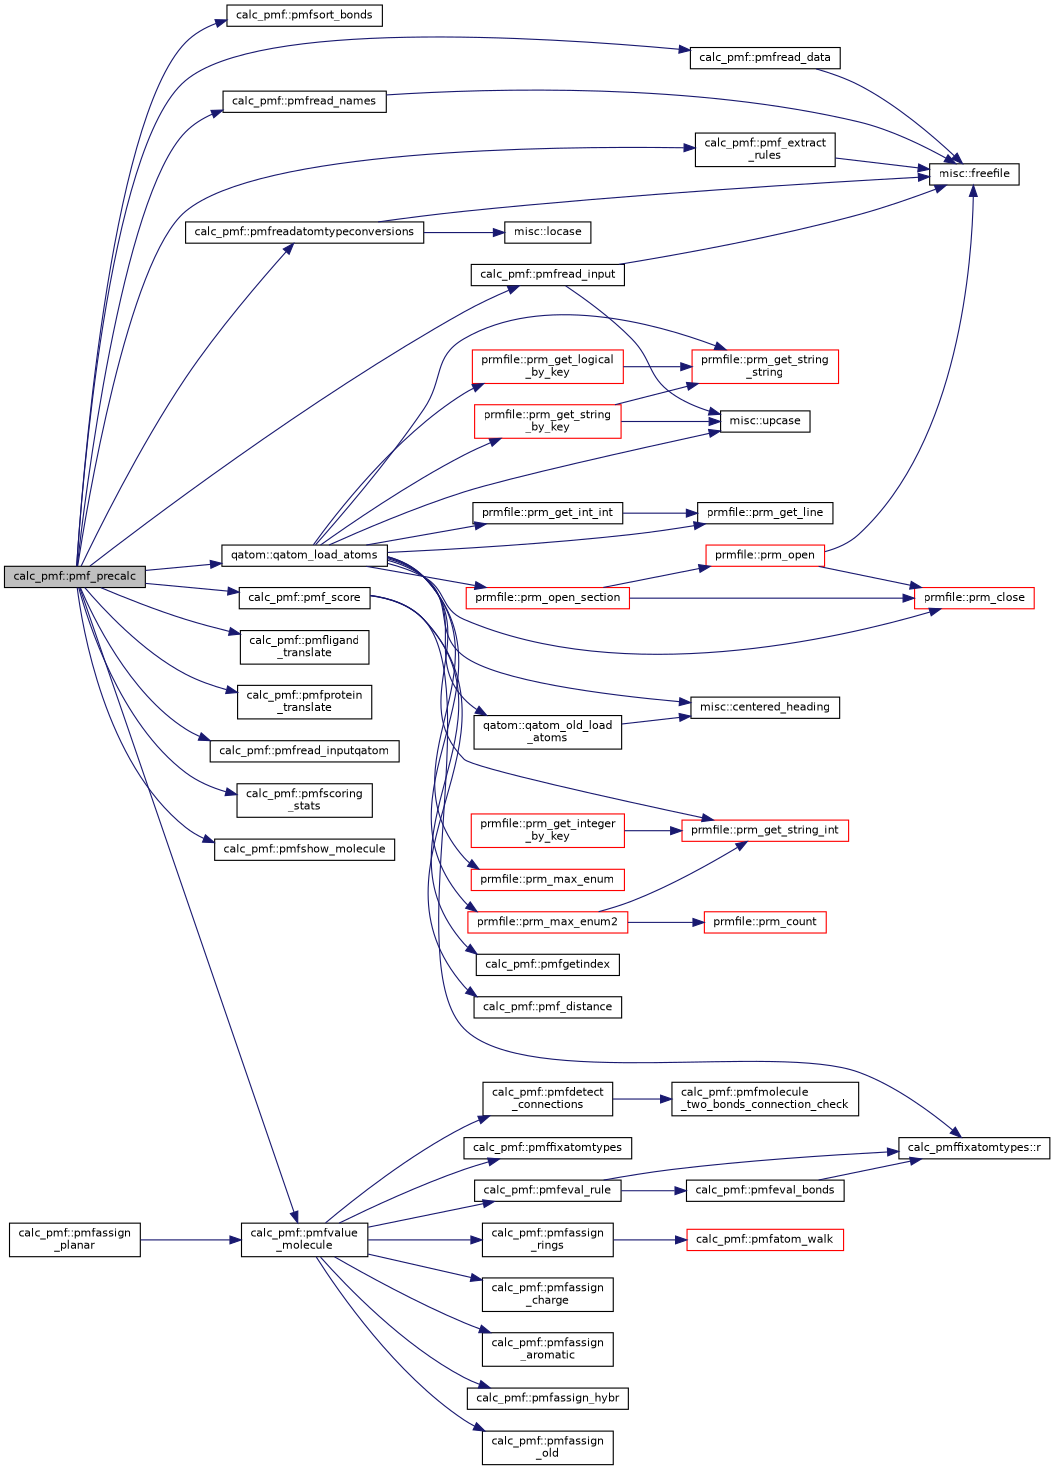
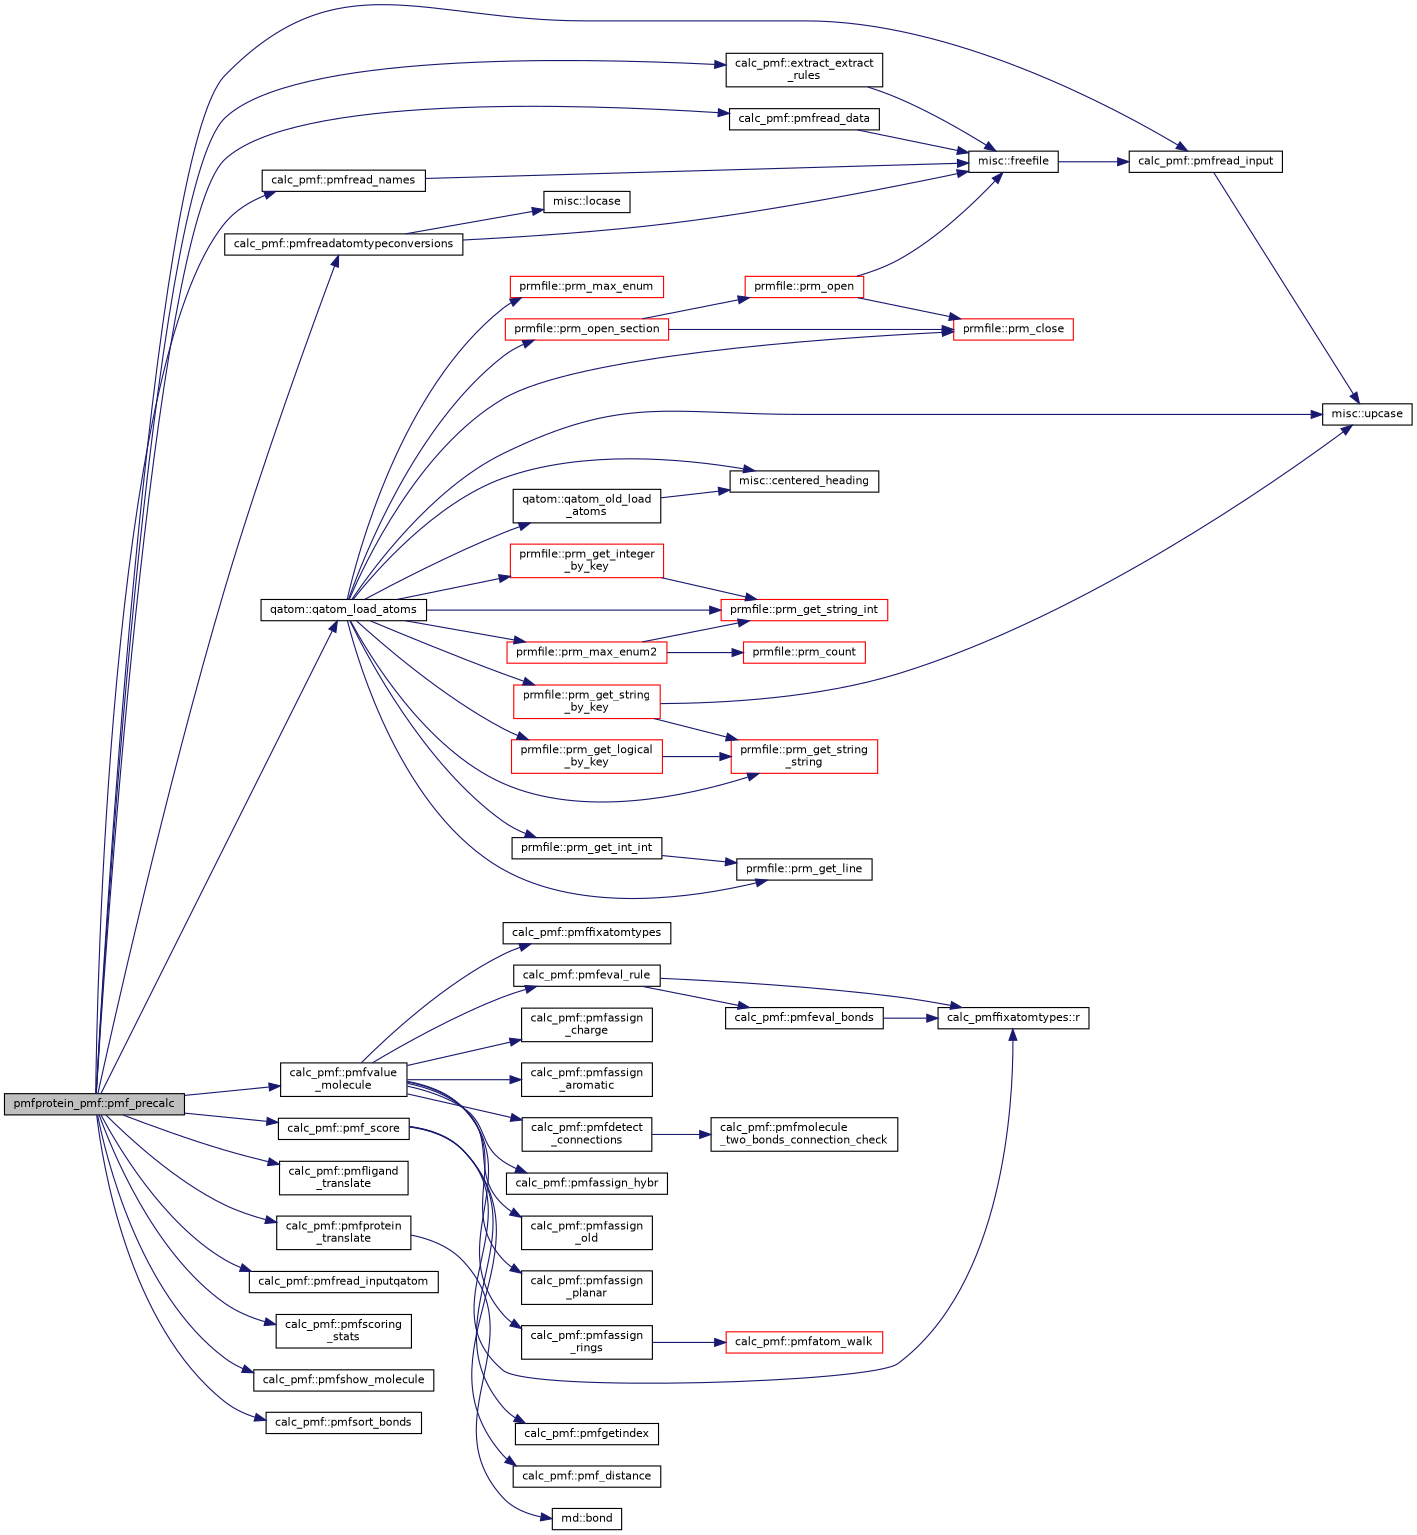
(765, 150) -> (804, 70)
(779, 234) -> (1088, 162)
(75, 577) -> (94, 1104)
none -> (448, 589)
(185, 1240) -> (485, 1158)
none -> (587, 1519)
